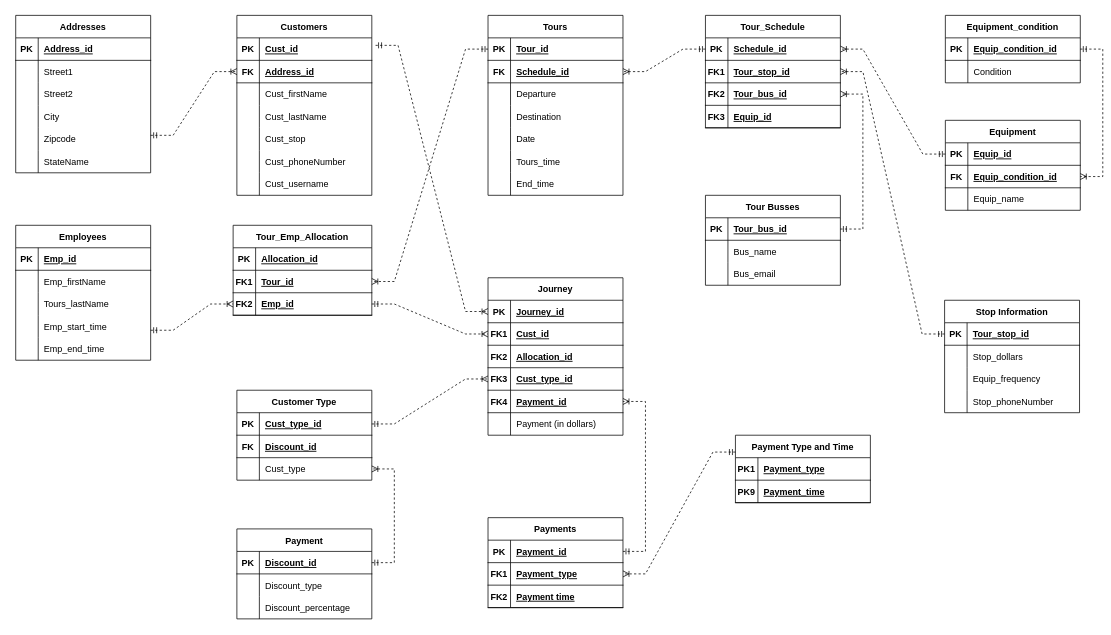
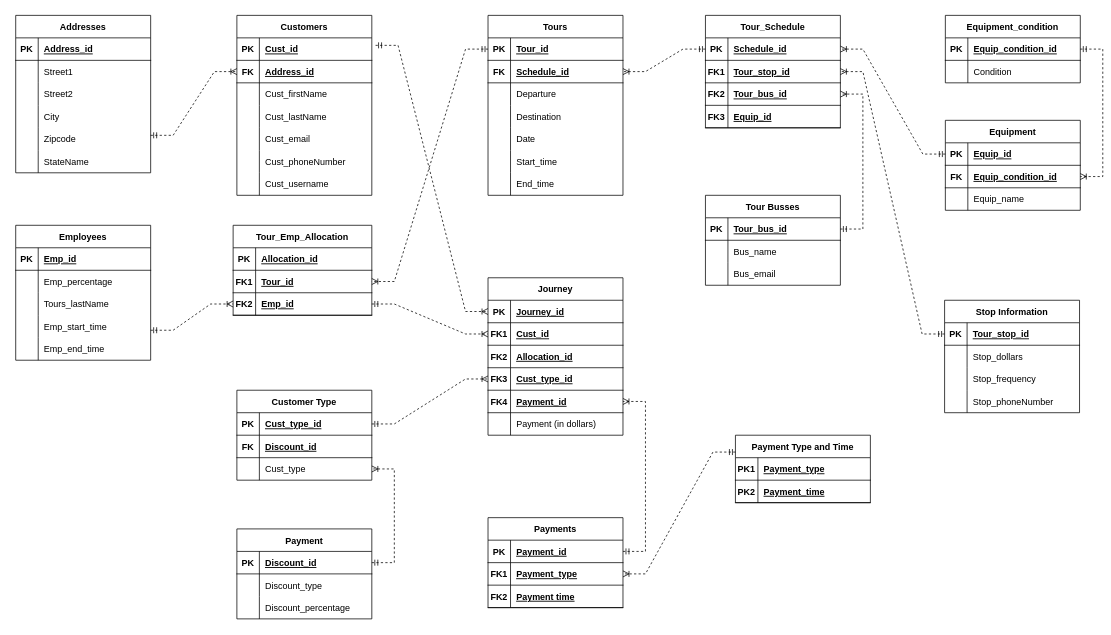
(287, 140) -> (288, 140)
(540, 162) -> (540, 162)
(75, 282) -> (79, 282)
(1009, 380) -> (1008, 380)
(746, 492) -> (746, 492)
